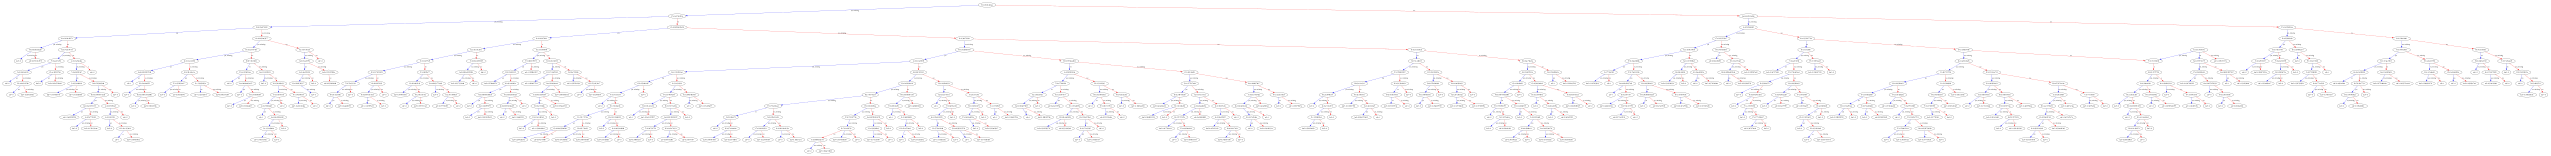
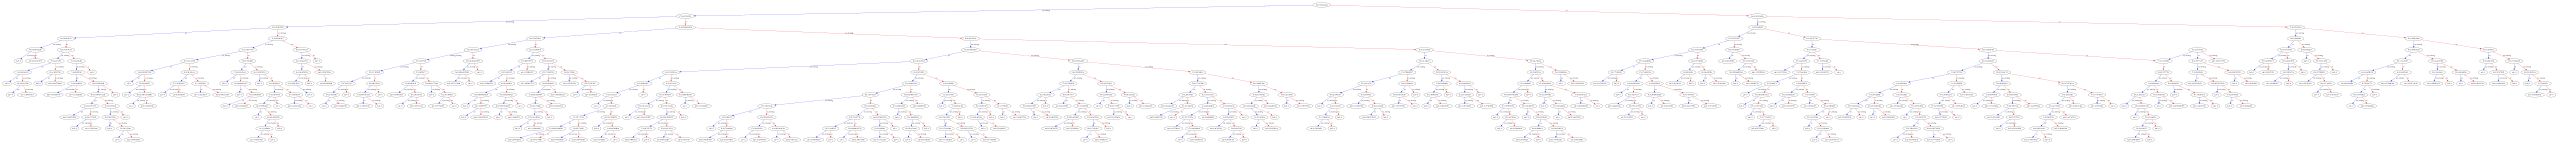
(458, 55) -> (456, 55)
(832, 134) -> (855, 122)
